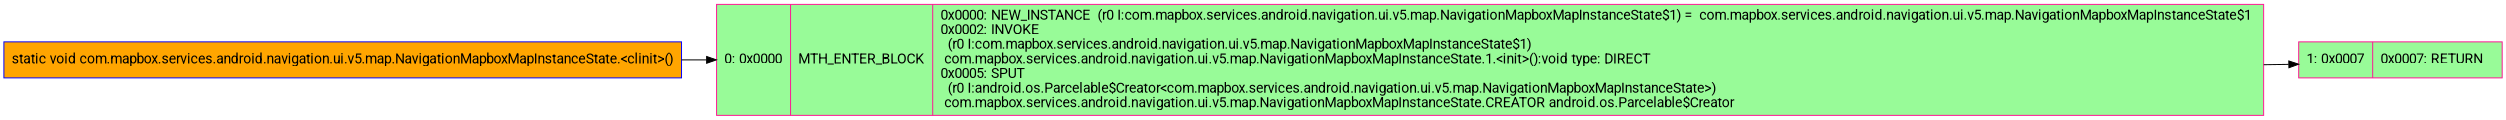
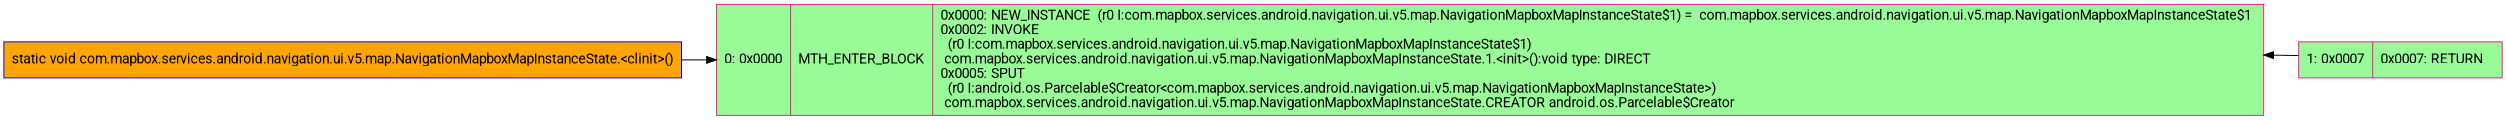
(2276, 65) -> (2286, 55)
